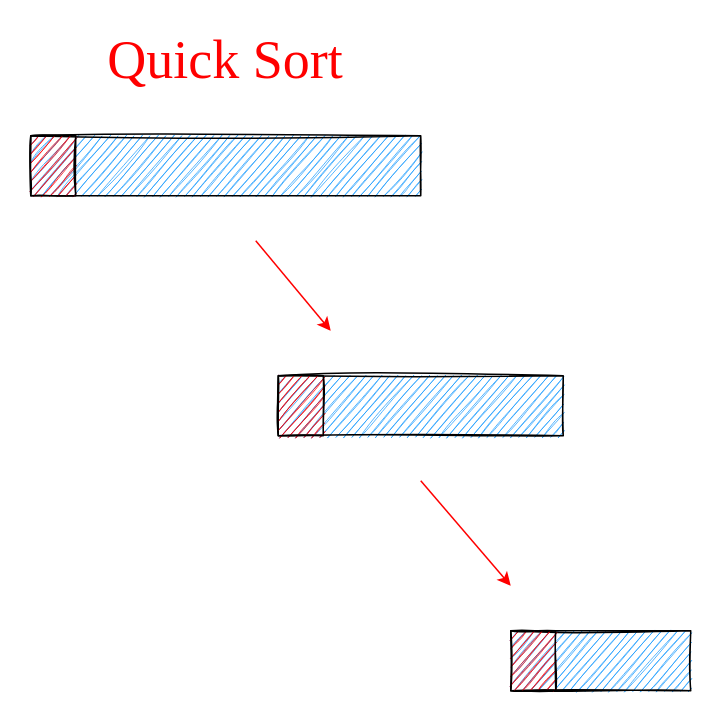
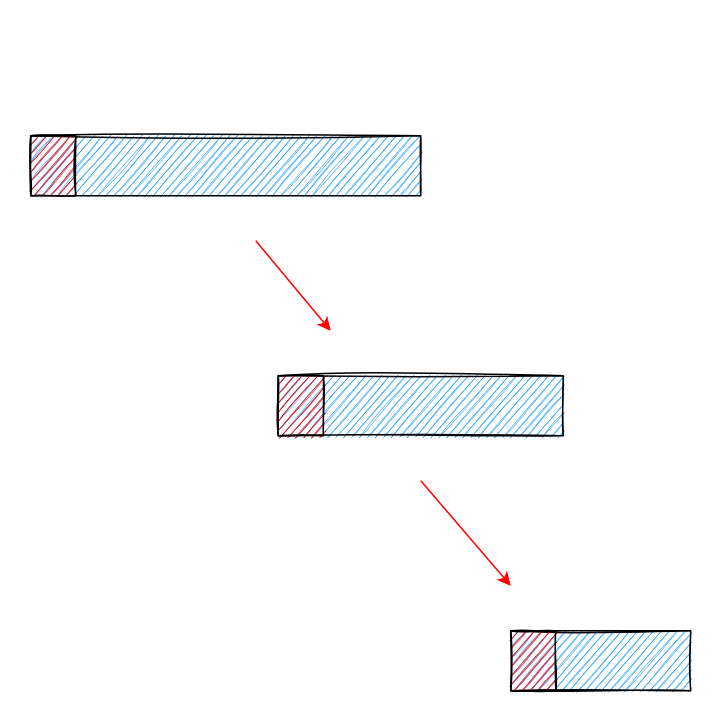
(226, 61) -> none
